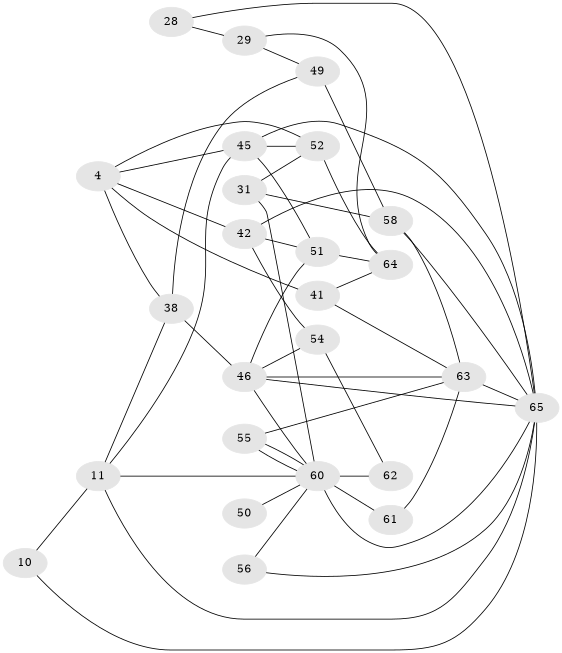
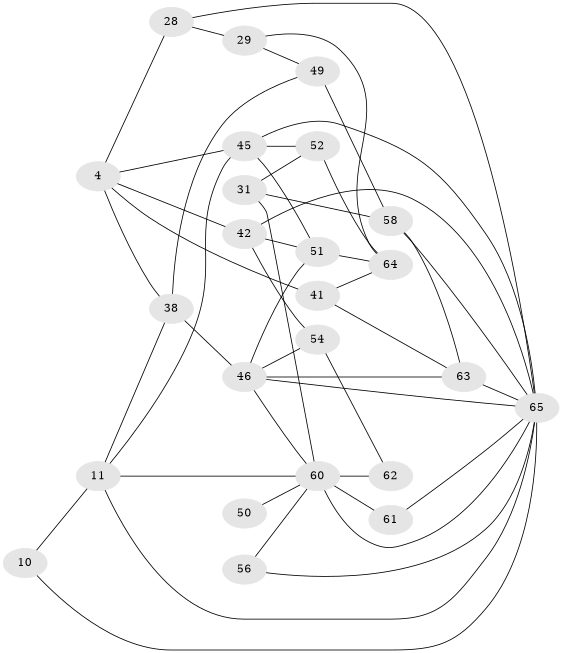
(205, 128) -> (135, 99)
(245, 439) -> none
(437, 453) -> (466, 466)
